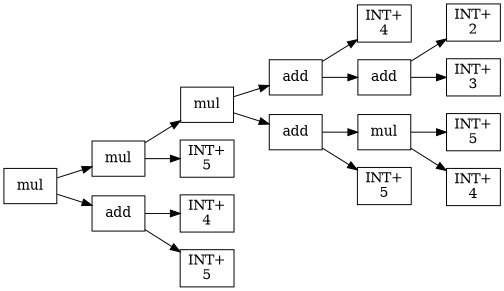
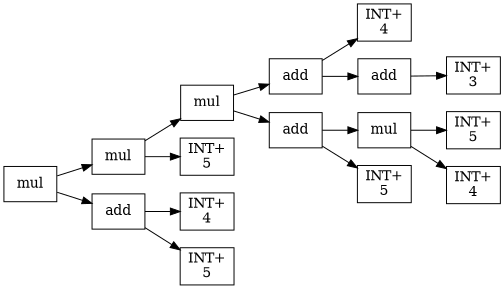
(473, 23) -> none
